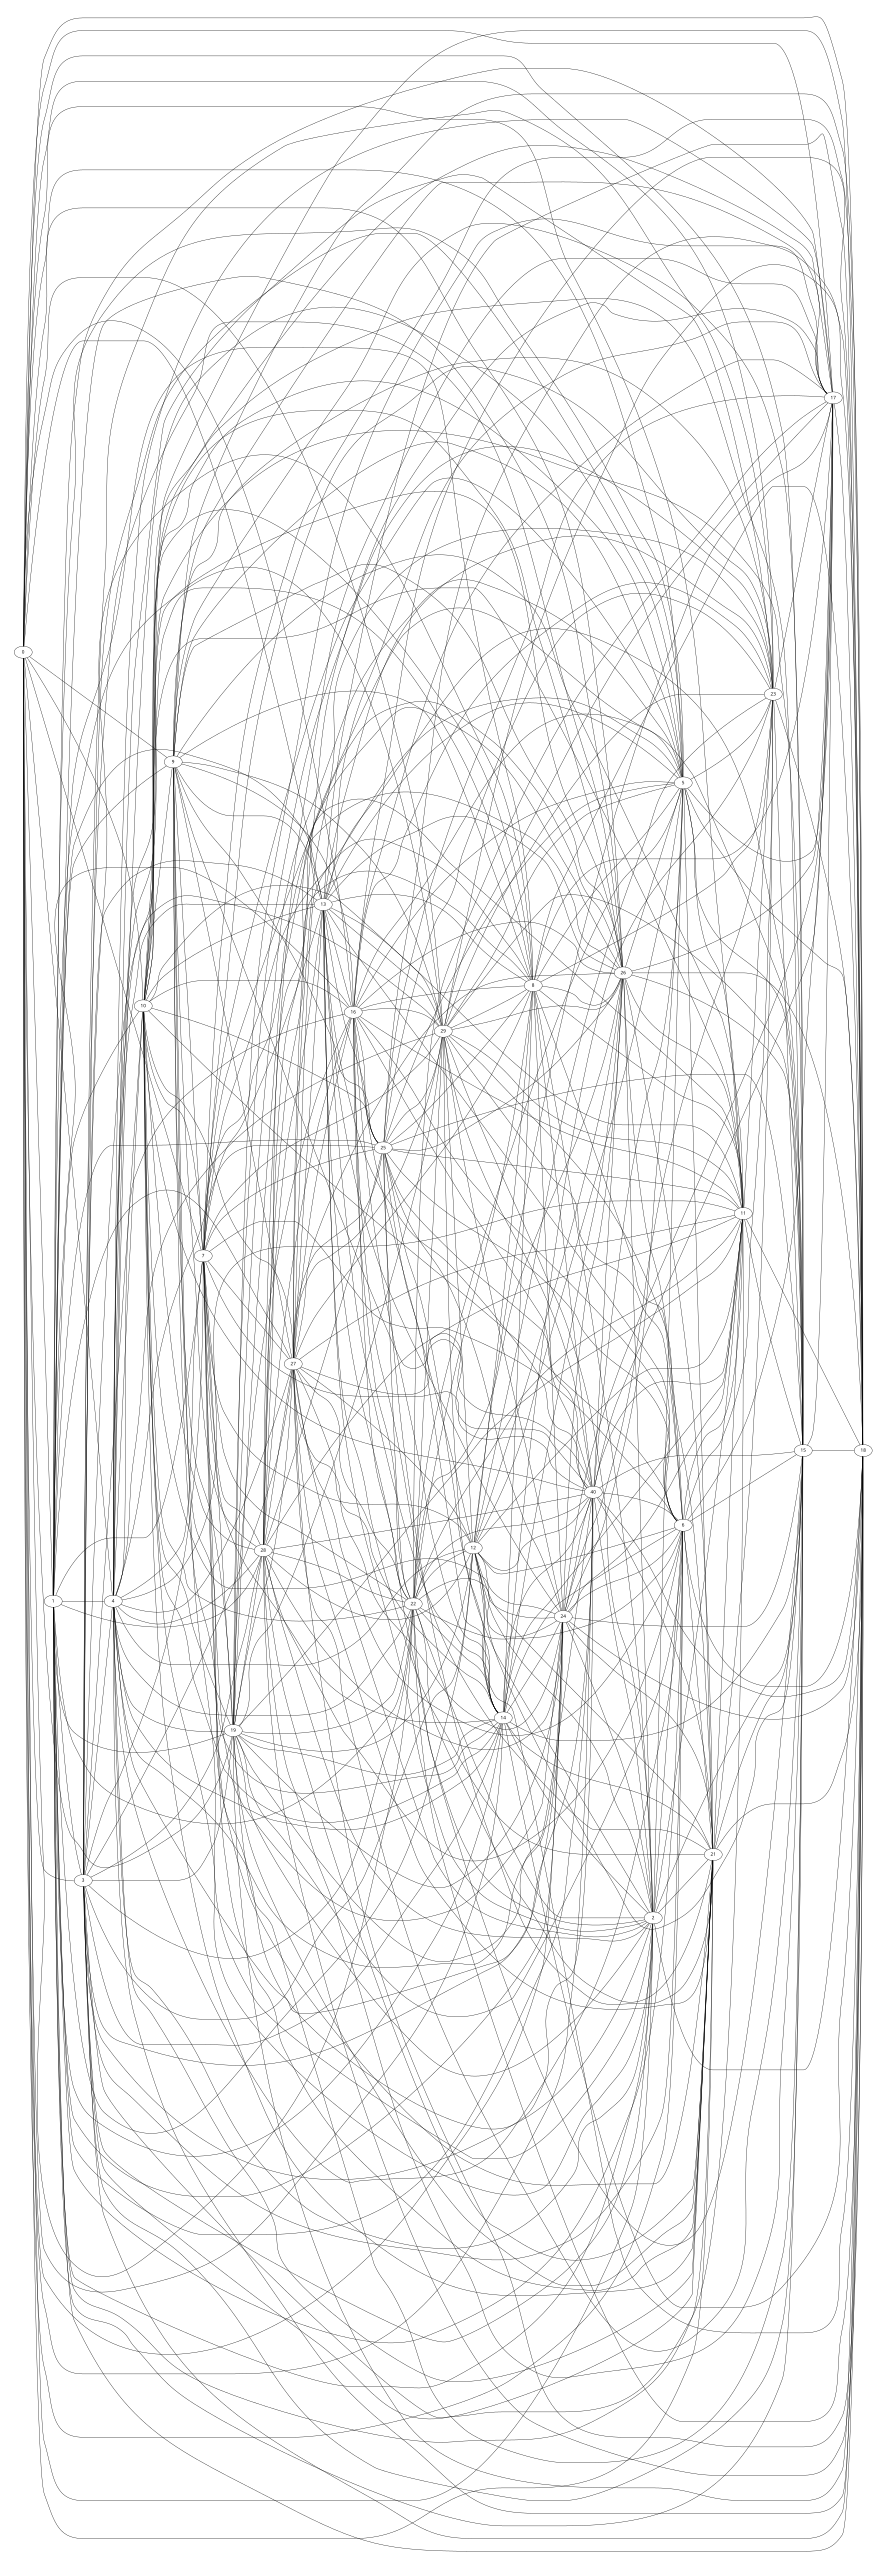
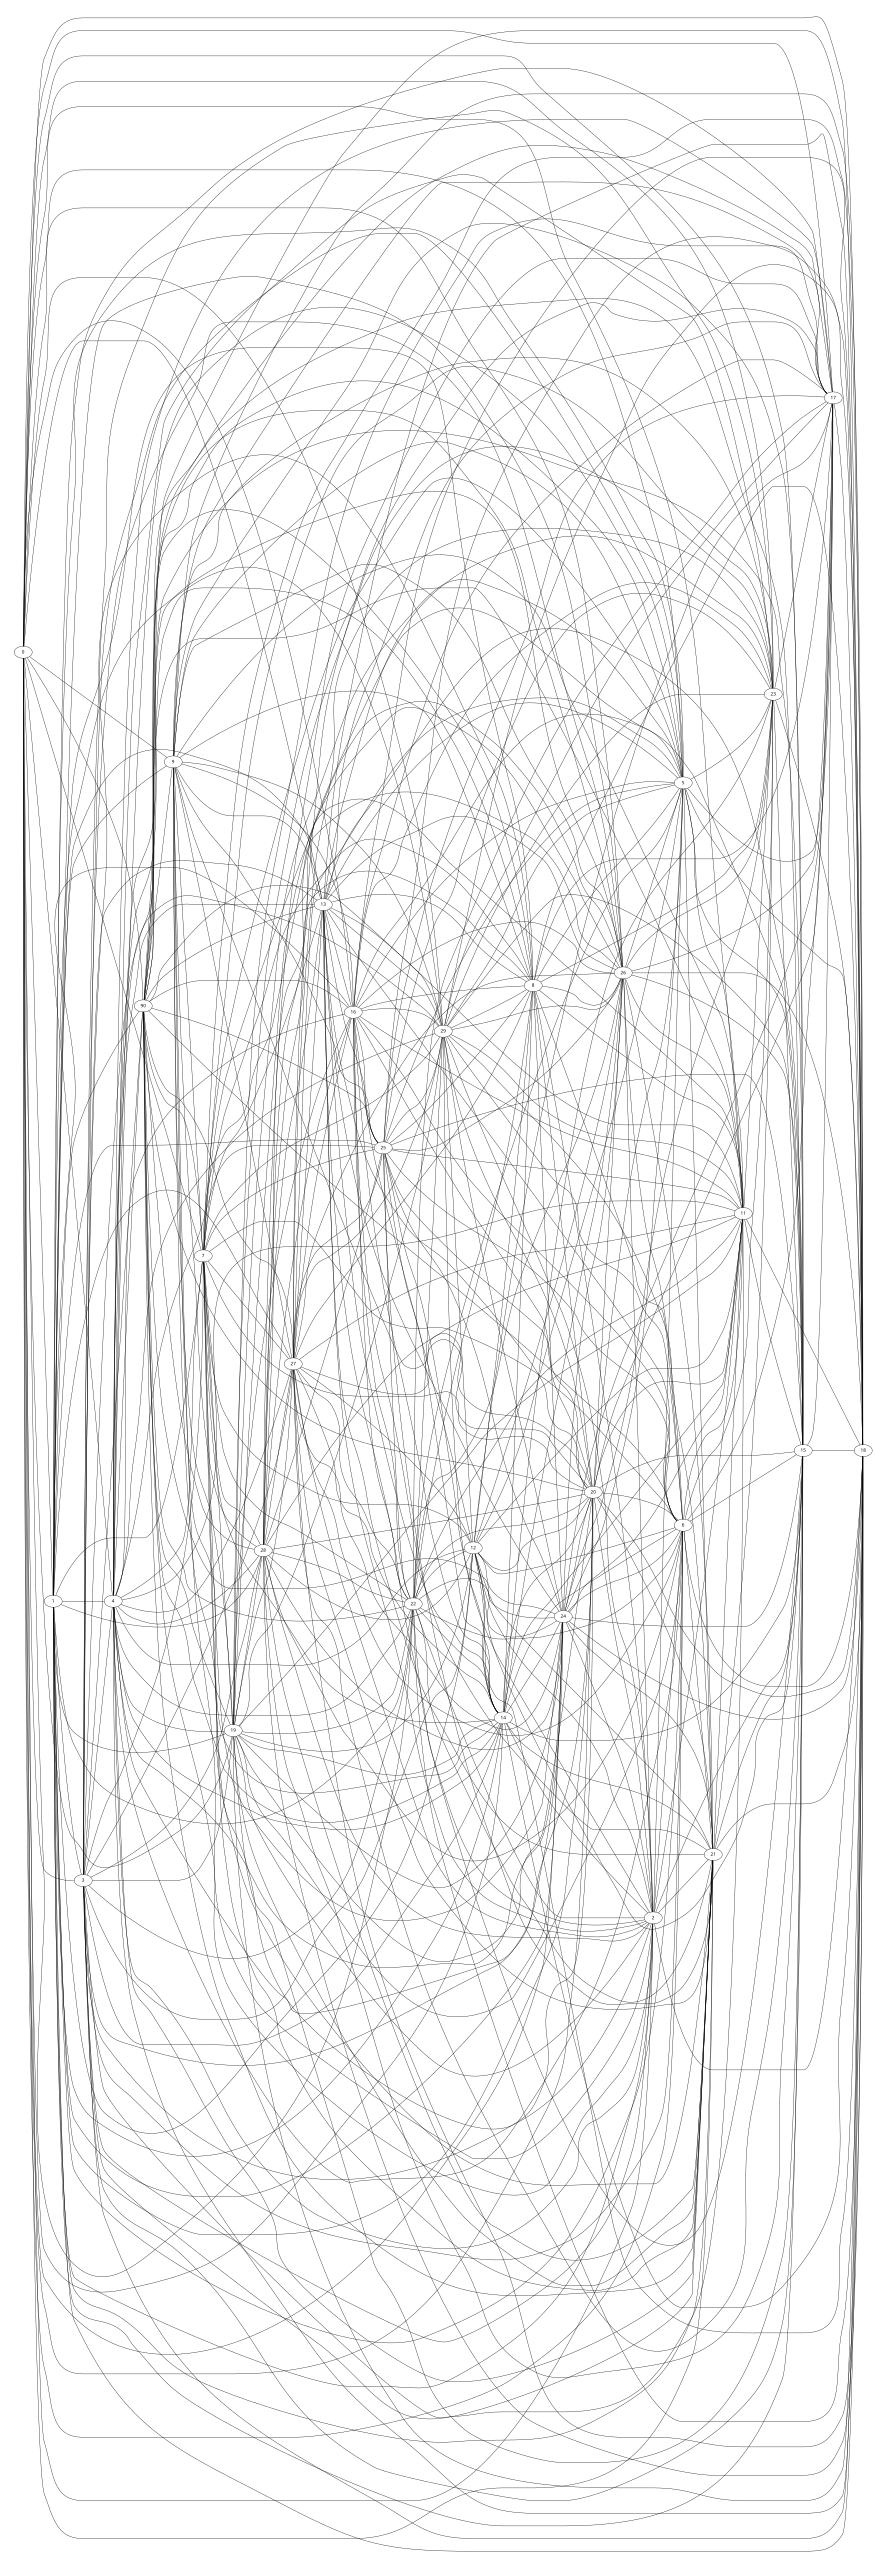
(143, 1006) -> (143, 1006)
(563, 1116) -> (747, 861)
(593, 1492) -> (593, 1492)
